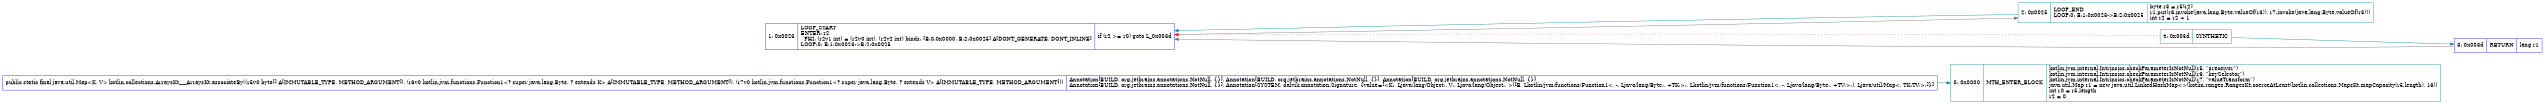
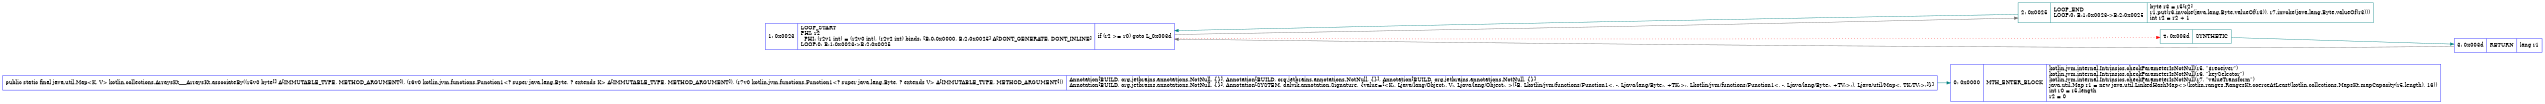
(816, 34) -> (811, 34)
(1669, 34) -> (1665, 39)
(2196, 83) -> (2196, 83)
